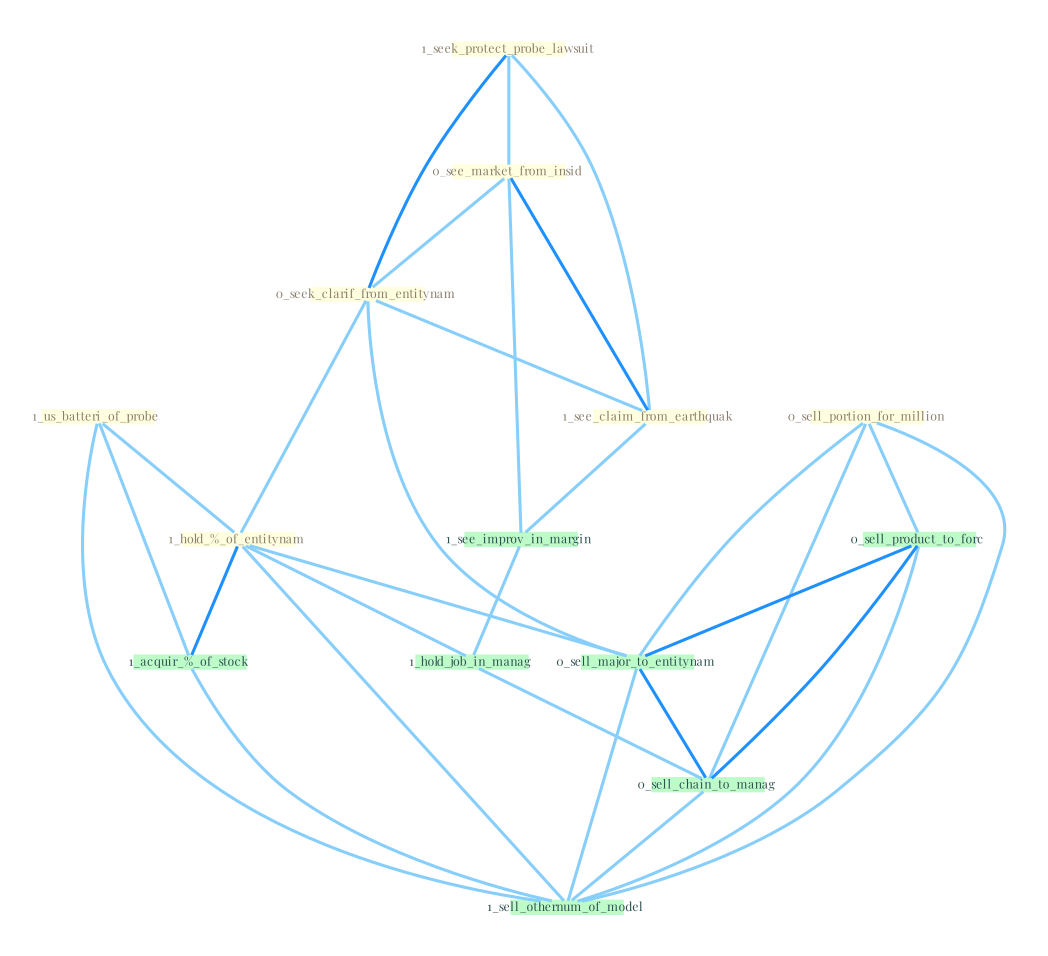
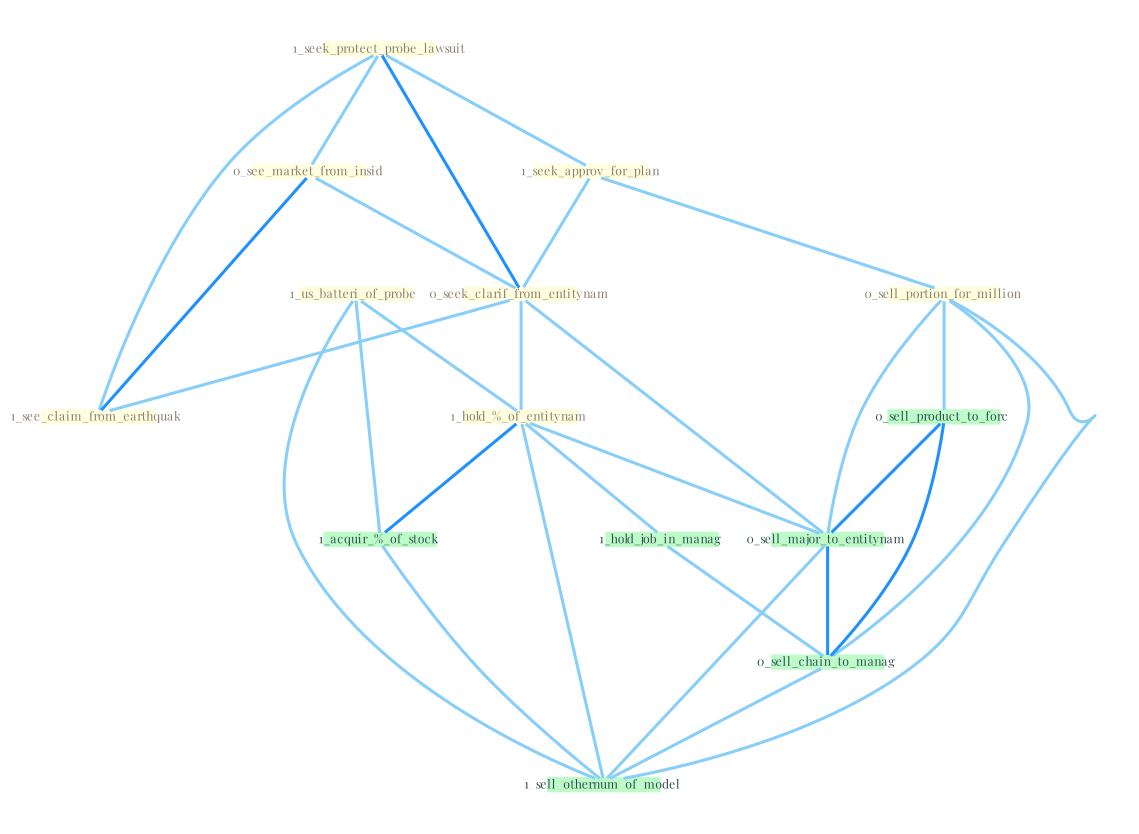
none -> (592, 172)
(521, 539) -> none
(803, 777) -> none
